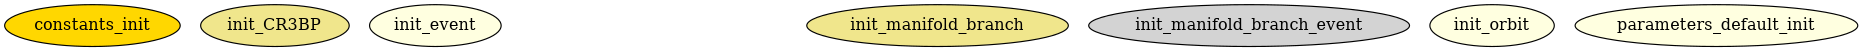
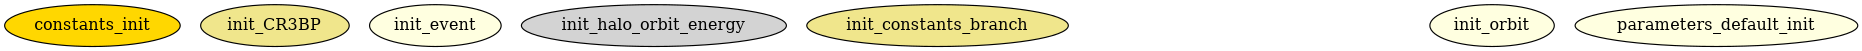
none -> (654, 26)
(938, 26) -> (938, 26)
(1249, 26) -> none
